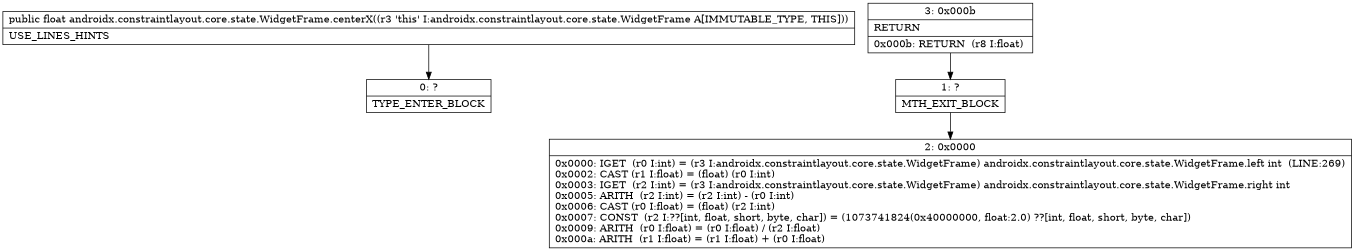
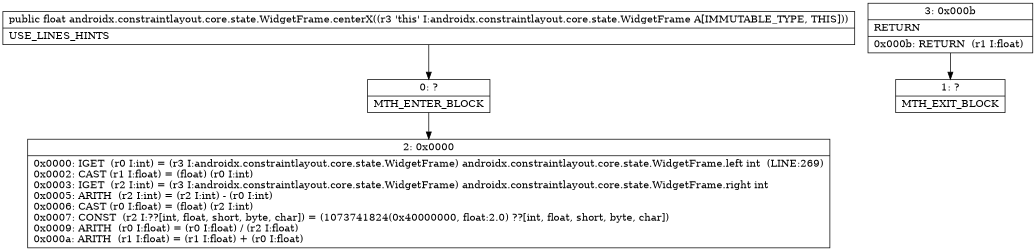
(950, 44) -> (950, 44)
(429, 104) -> (429, 104)
(950, 122) -> (429, 122)
